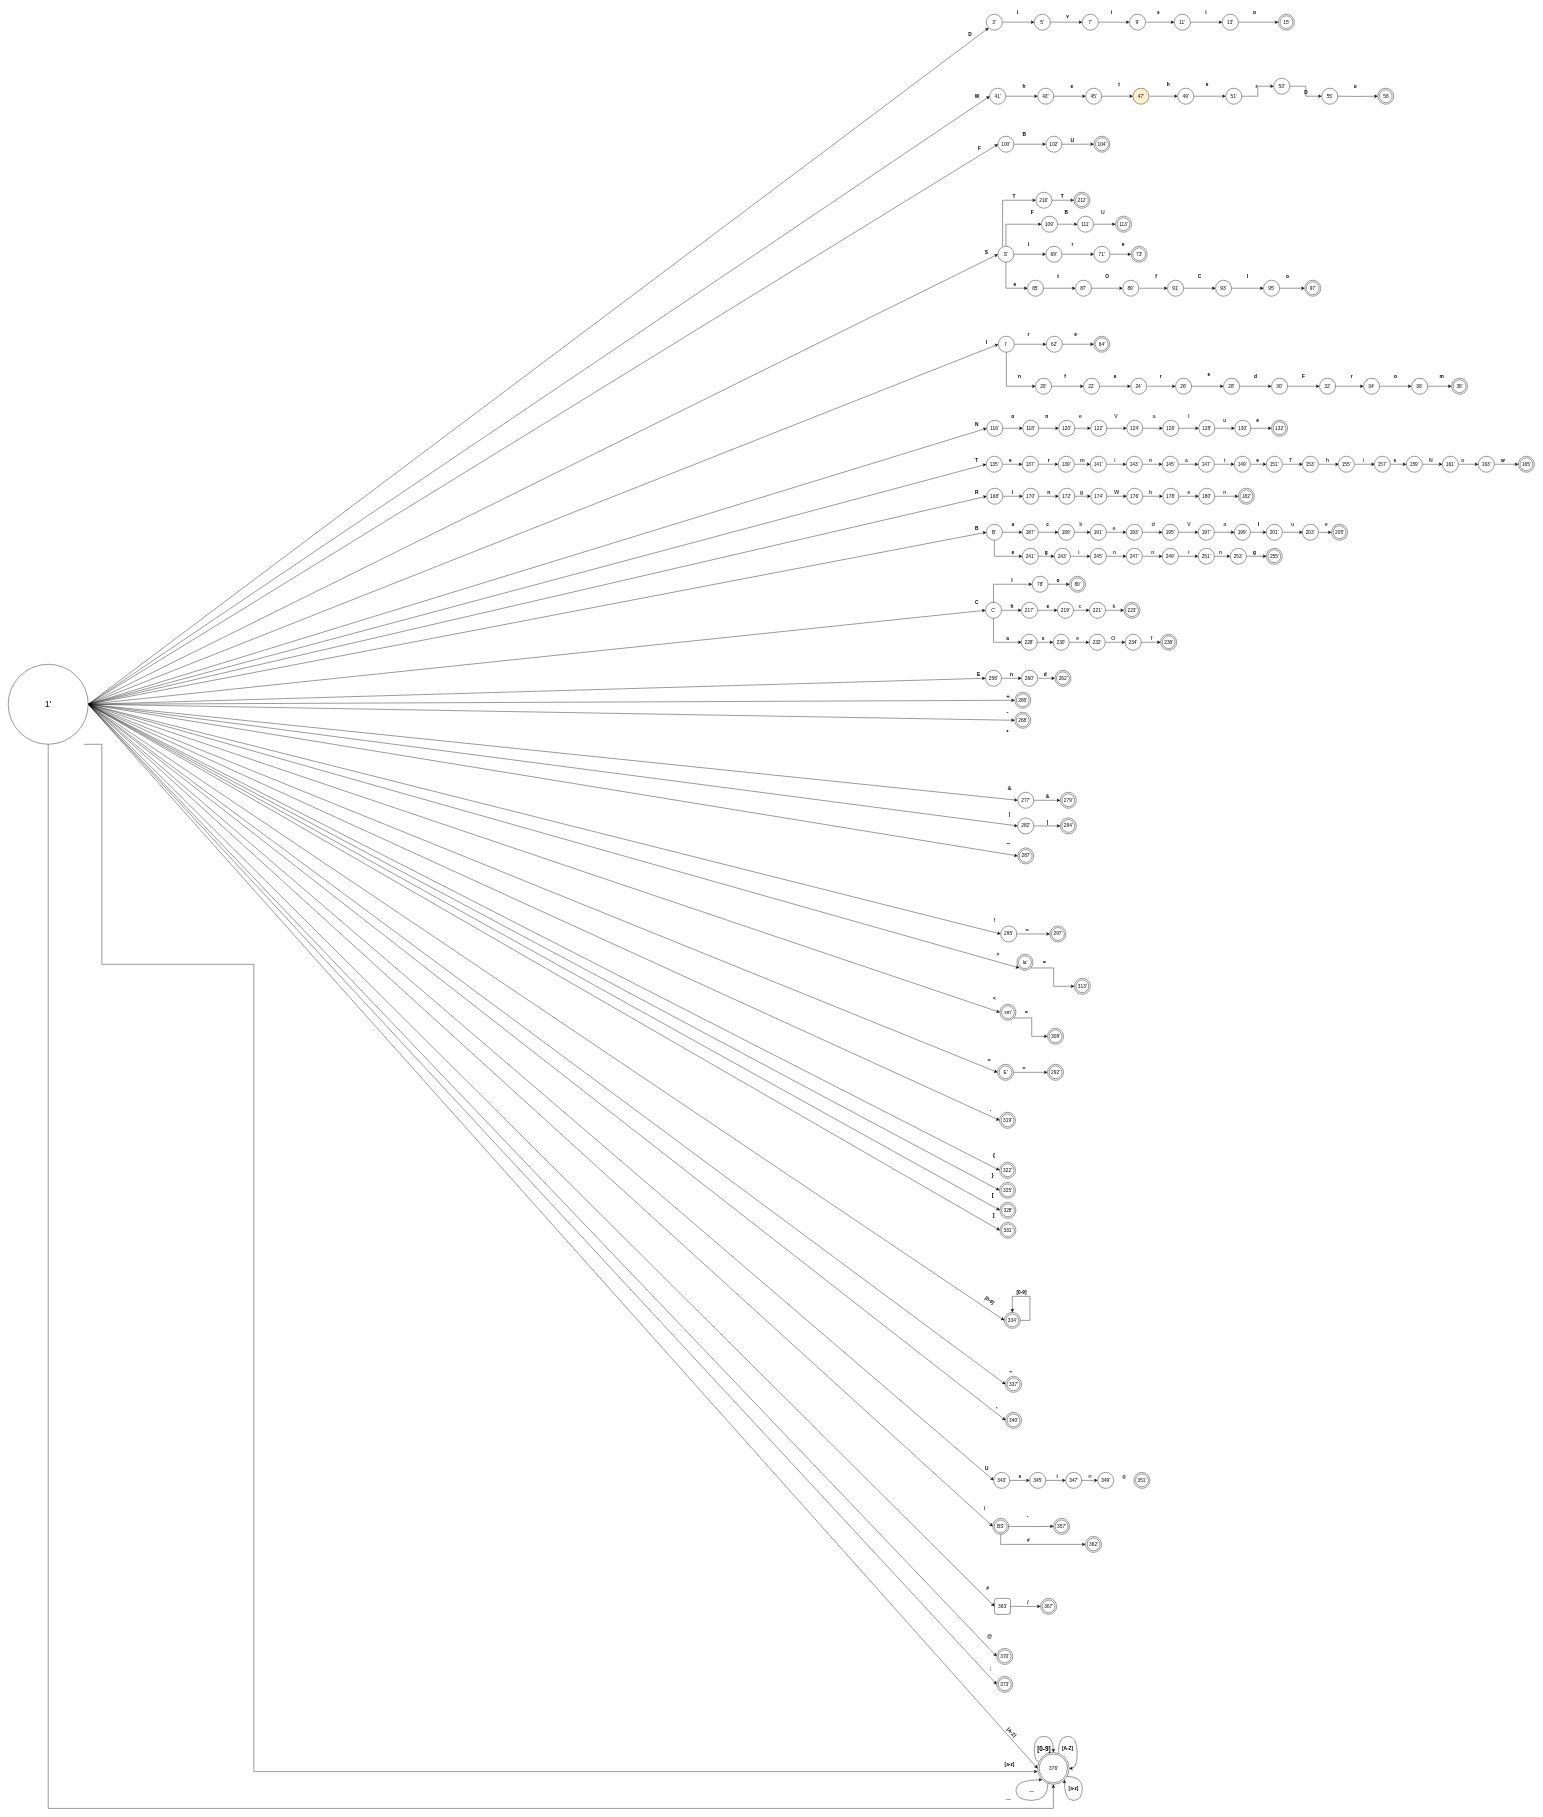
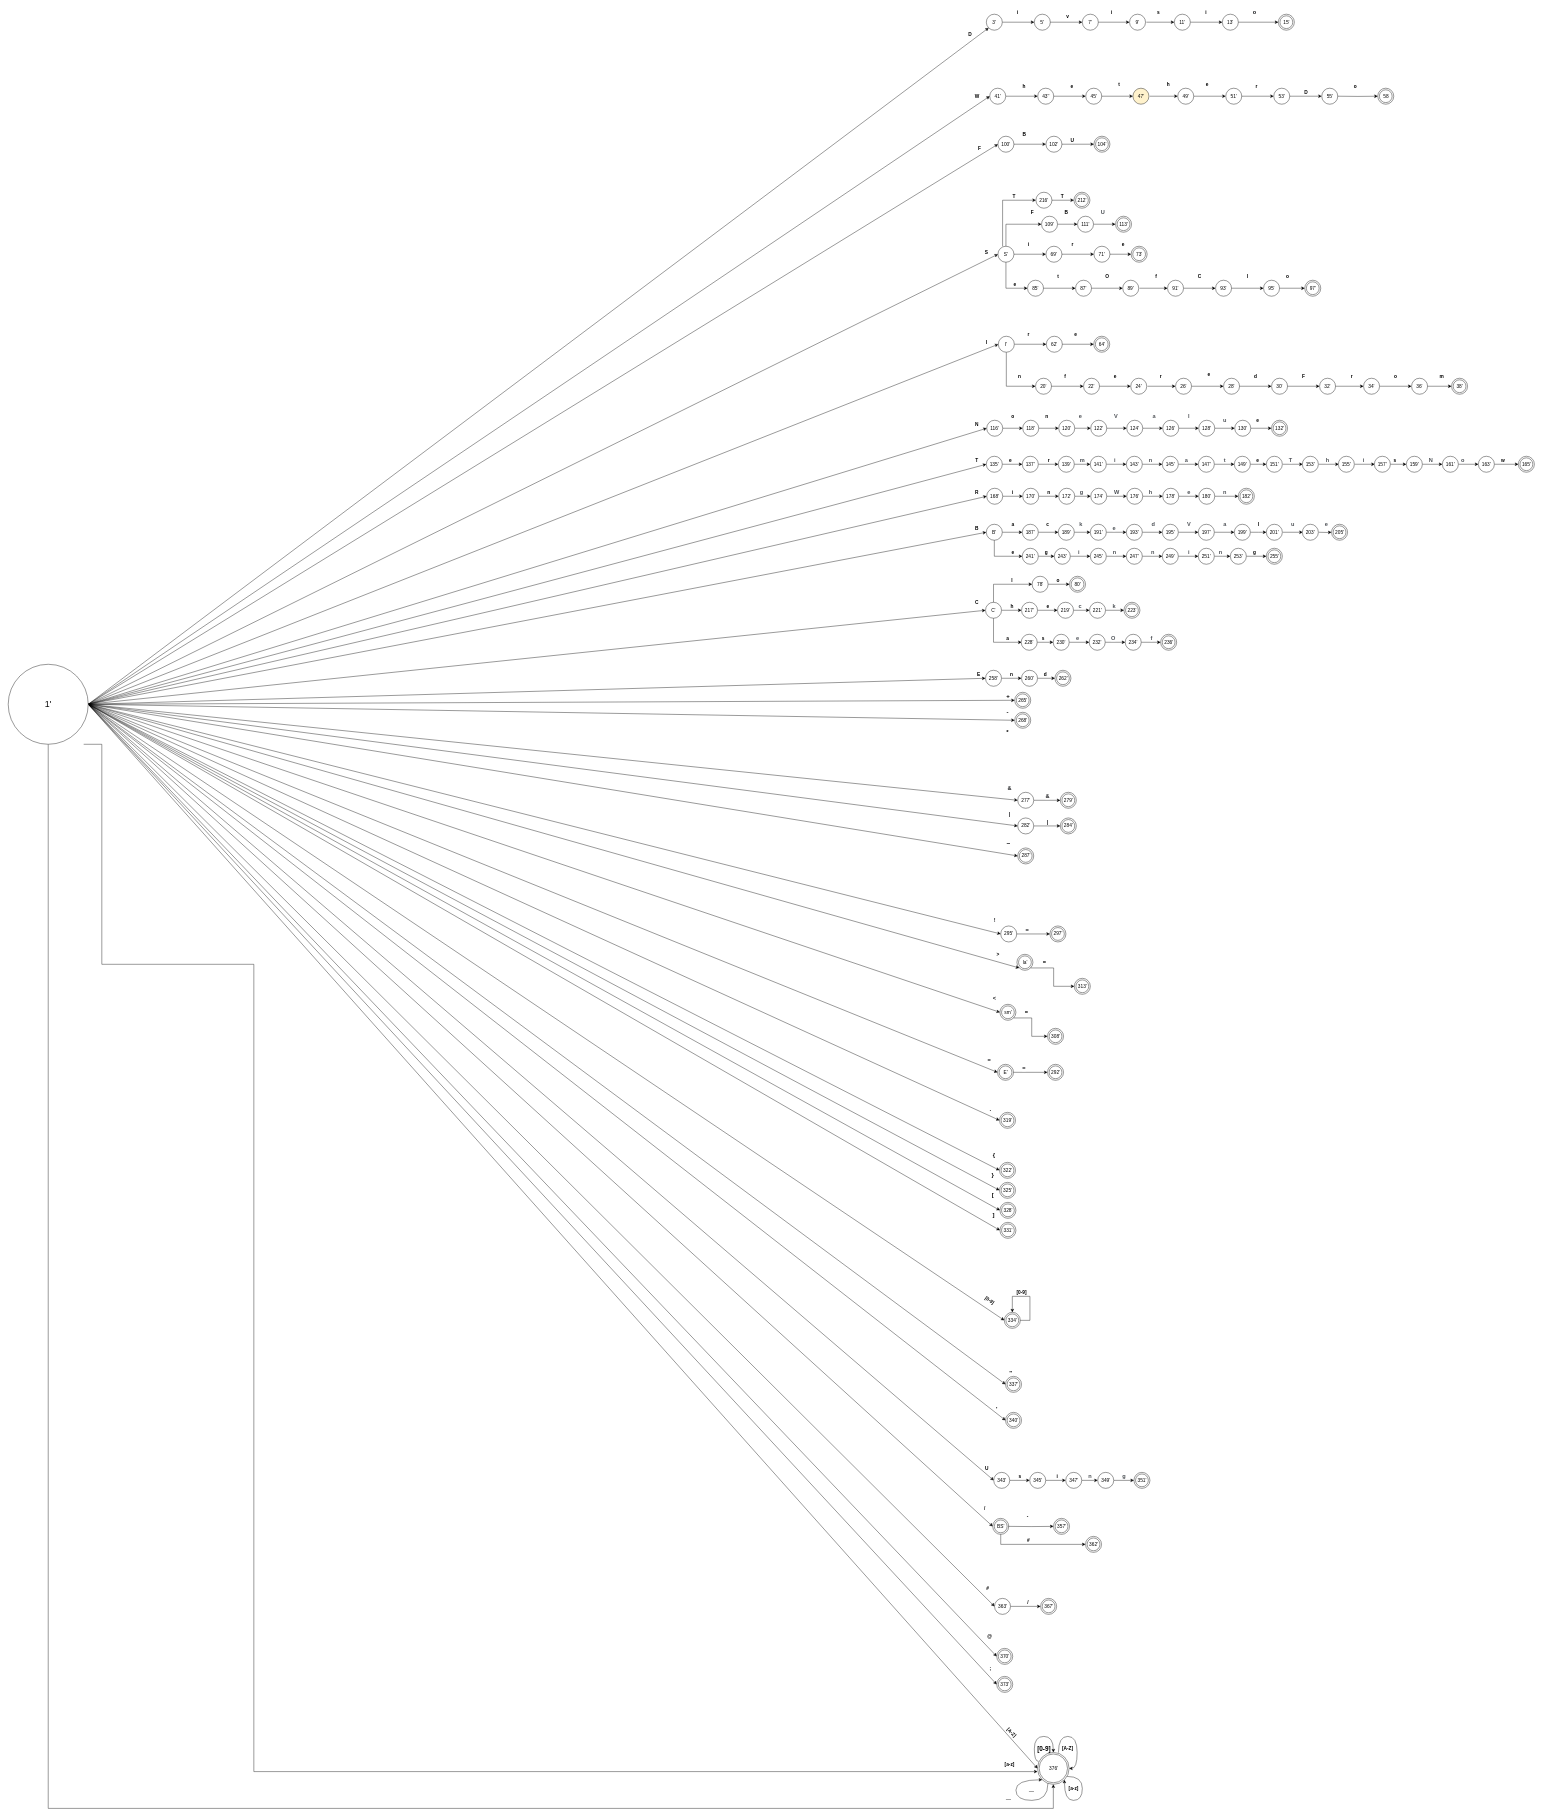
(1282, 86) -> (1282, 96)
none -> (1130, 1480)
(1002, 1606) -> (1002, 1606)
